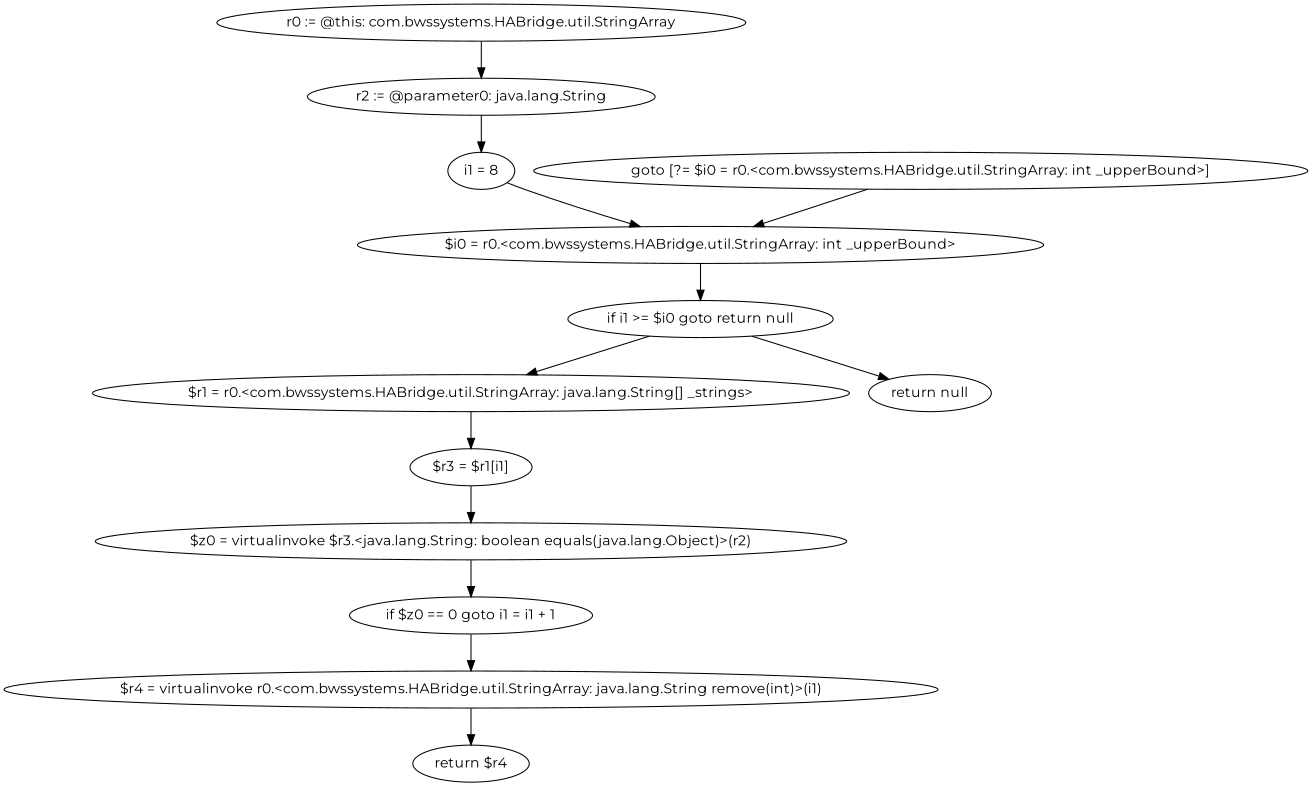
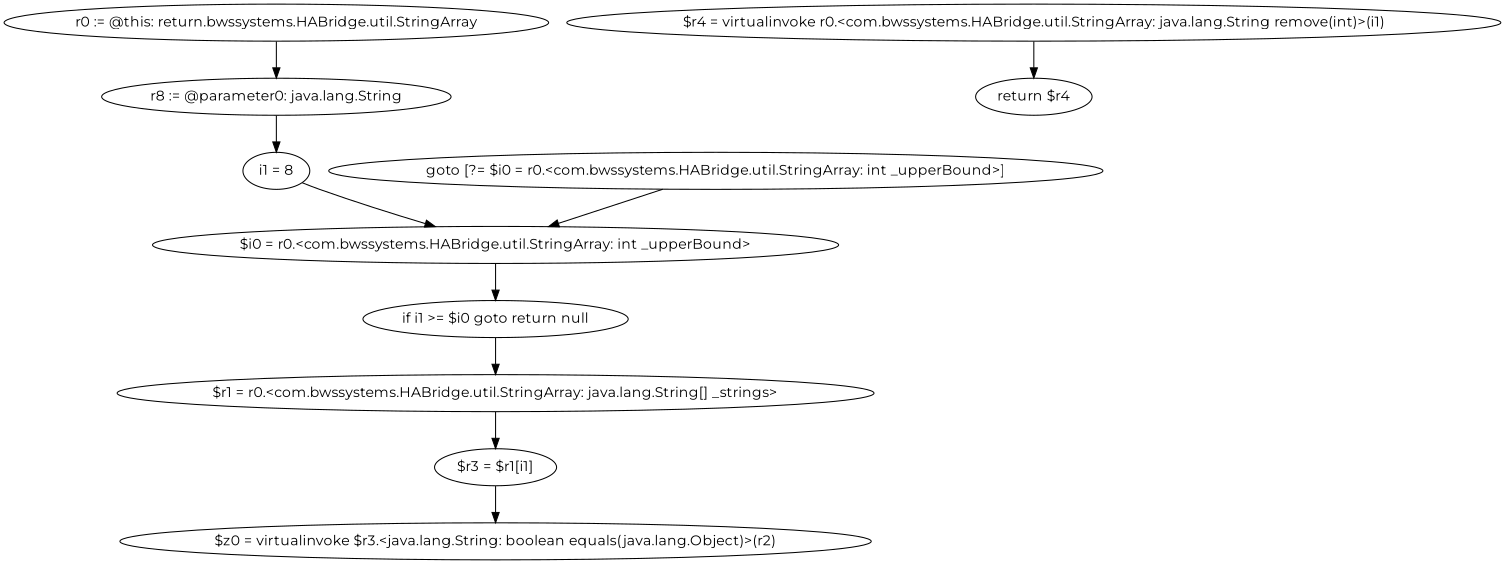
(481, 23) -> (276, 23)
(481, 97) -> (276, 97)
(930, 393) -> none
(471, 615) -> none
